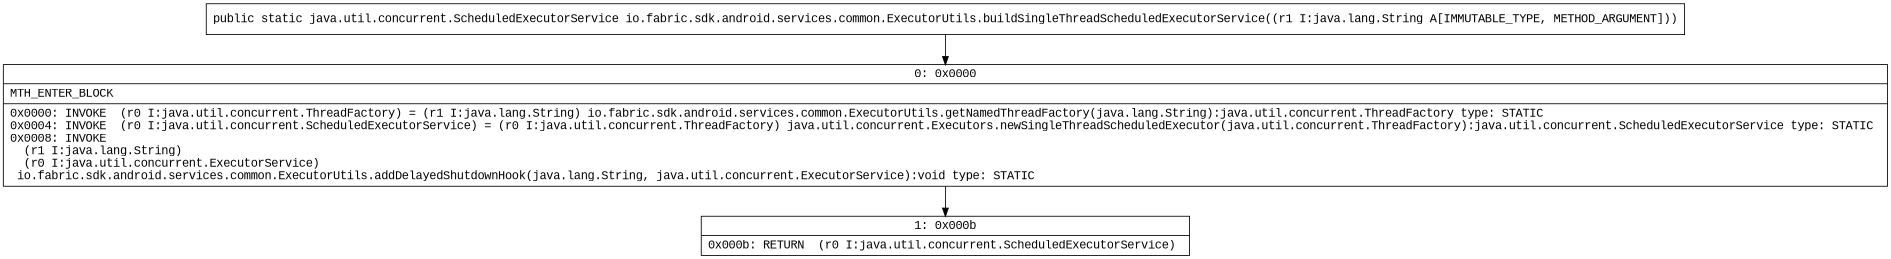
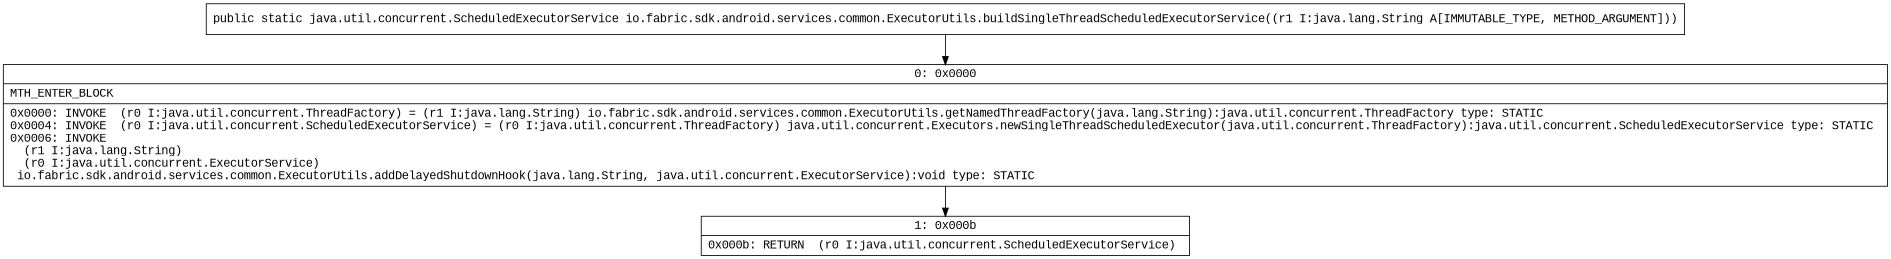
(65, 138) -> (65, 138)
